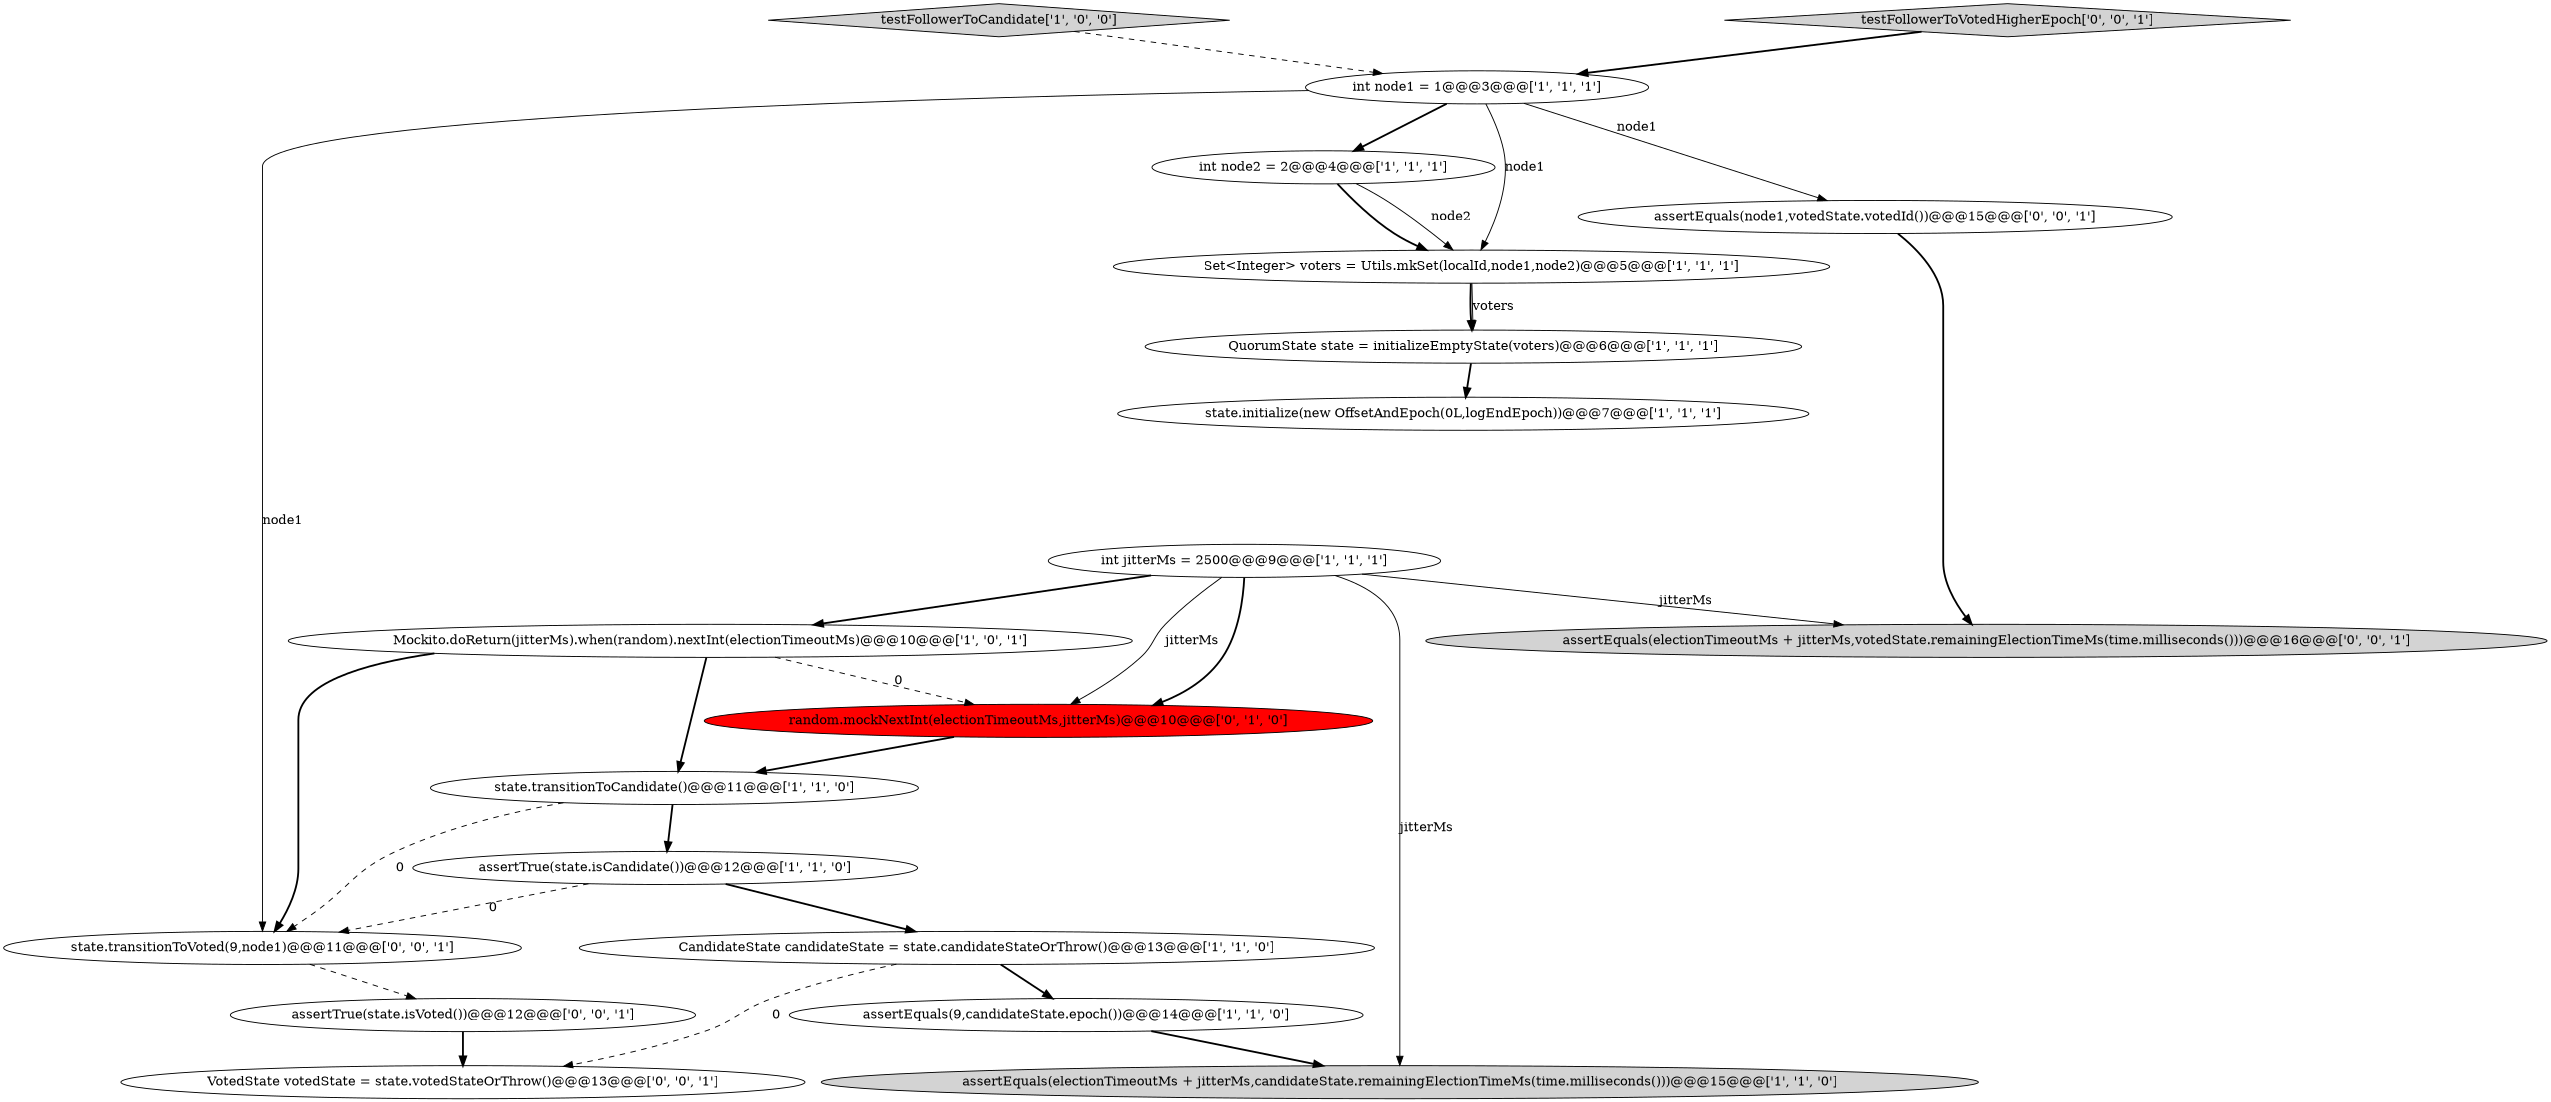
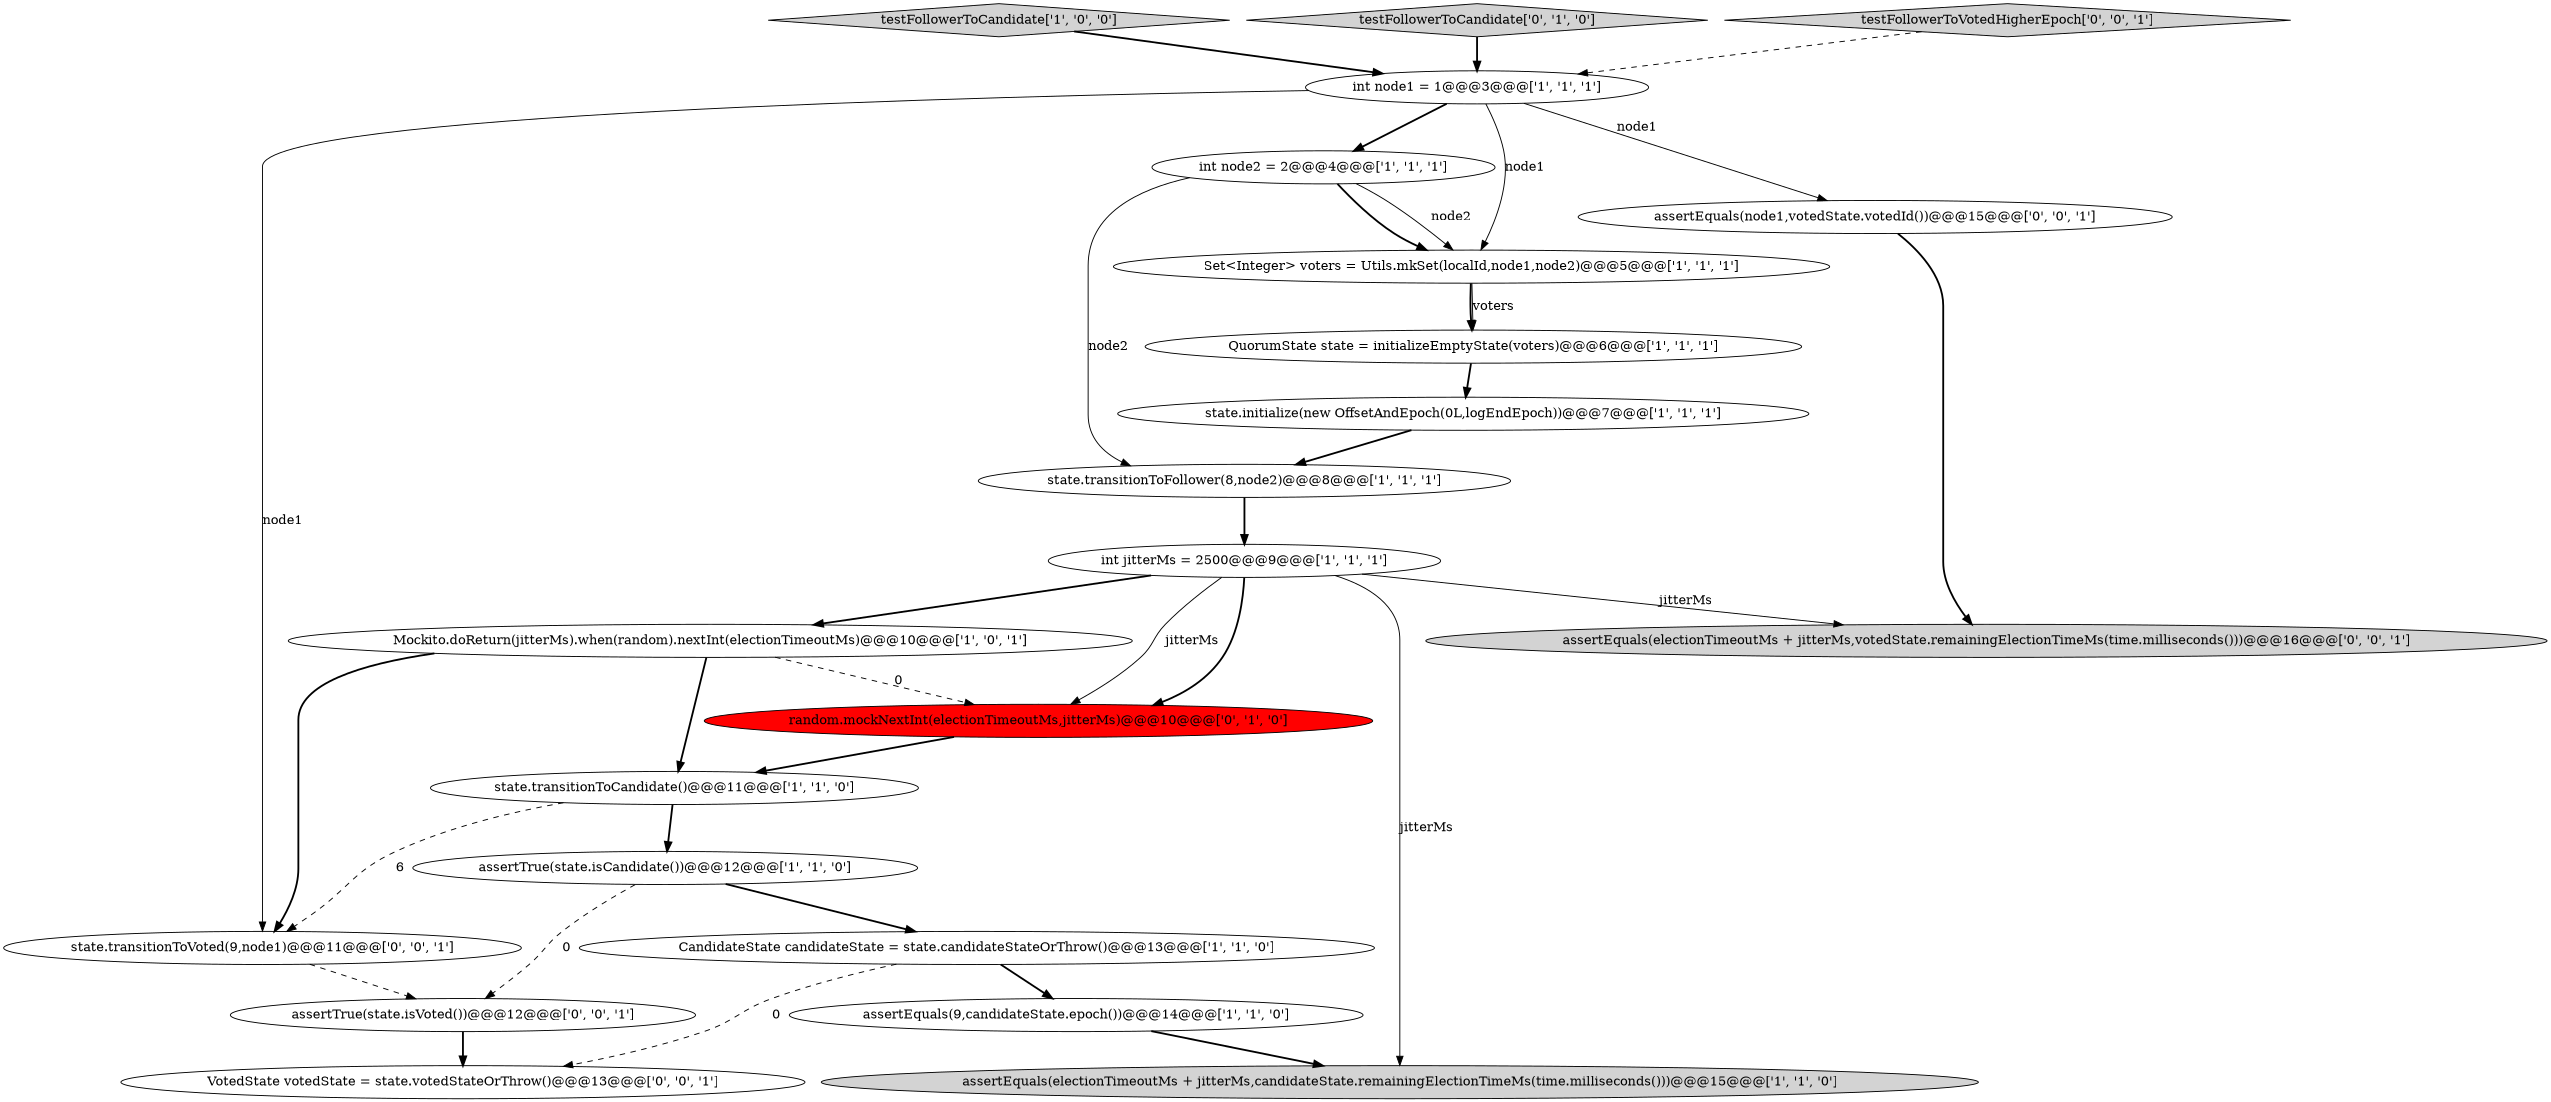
none -> (1477, 20)
(1224, 52) -> (1224, 52)
(1755, 52) -> (1755, 52)
none -> (1244, 481)
(400, 868) -> (400, 868)
(469, 907) -> (560, 933)
